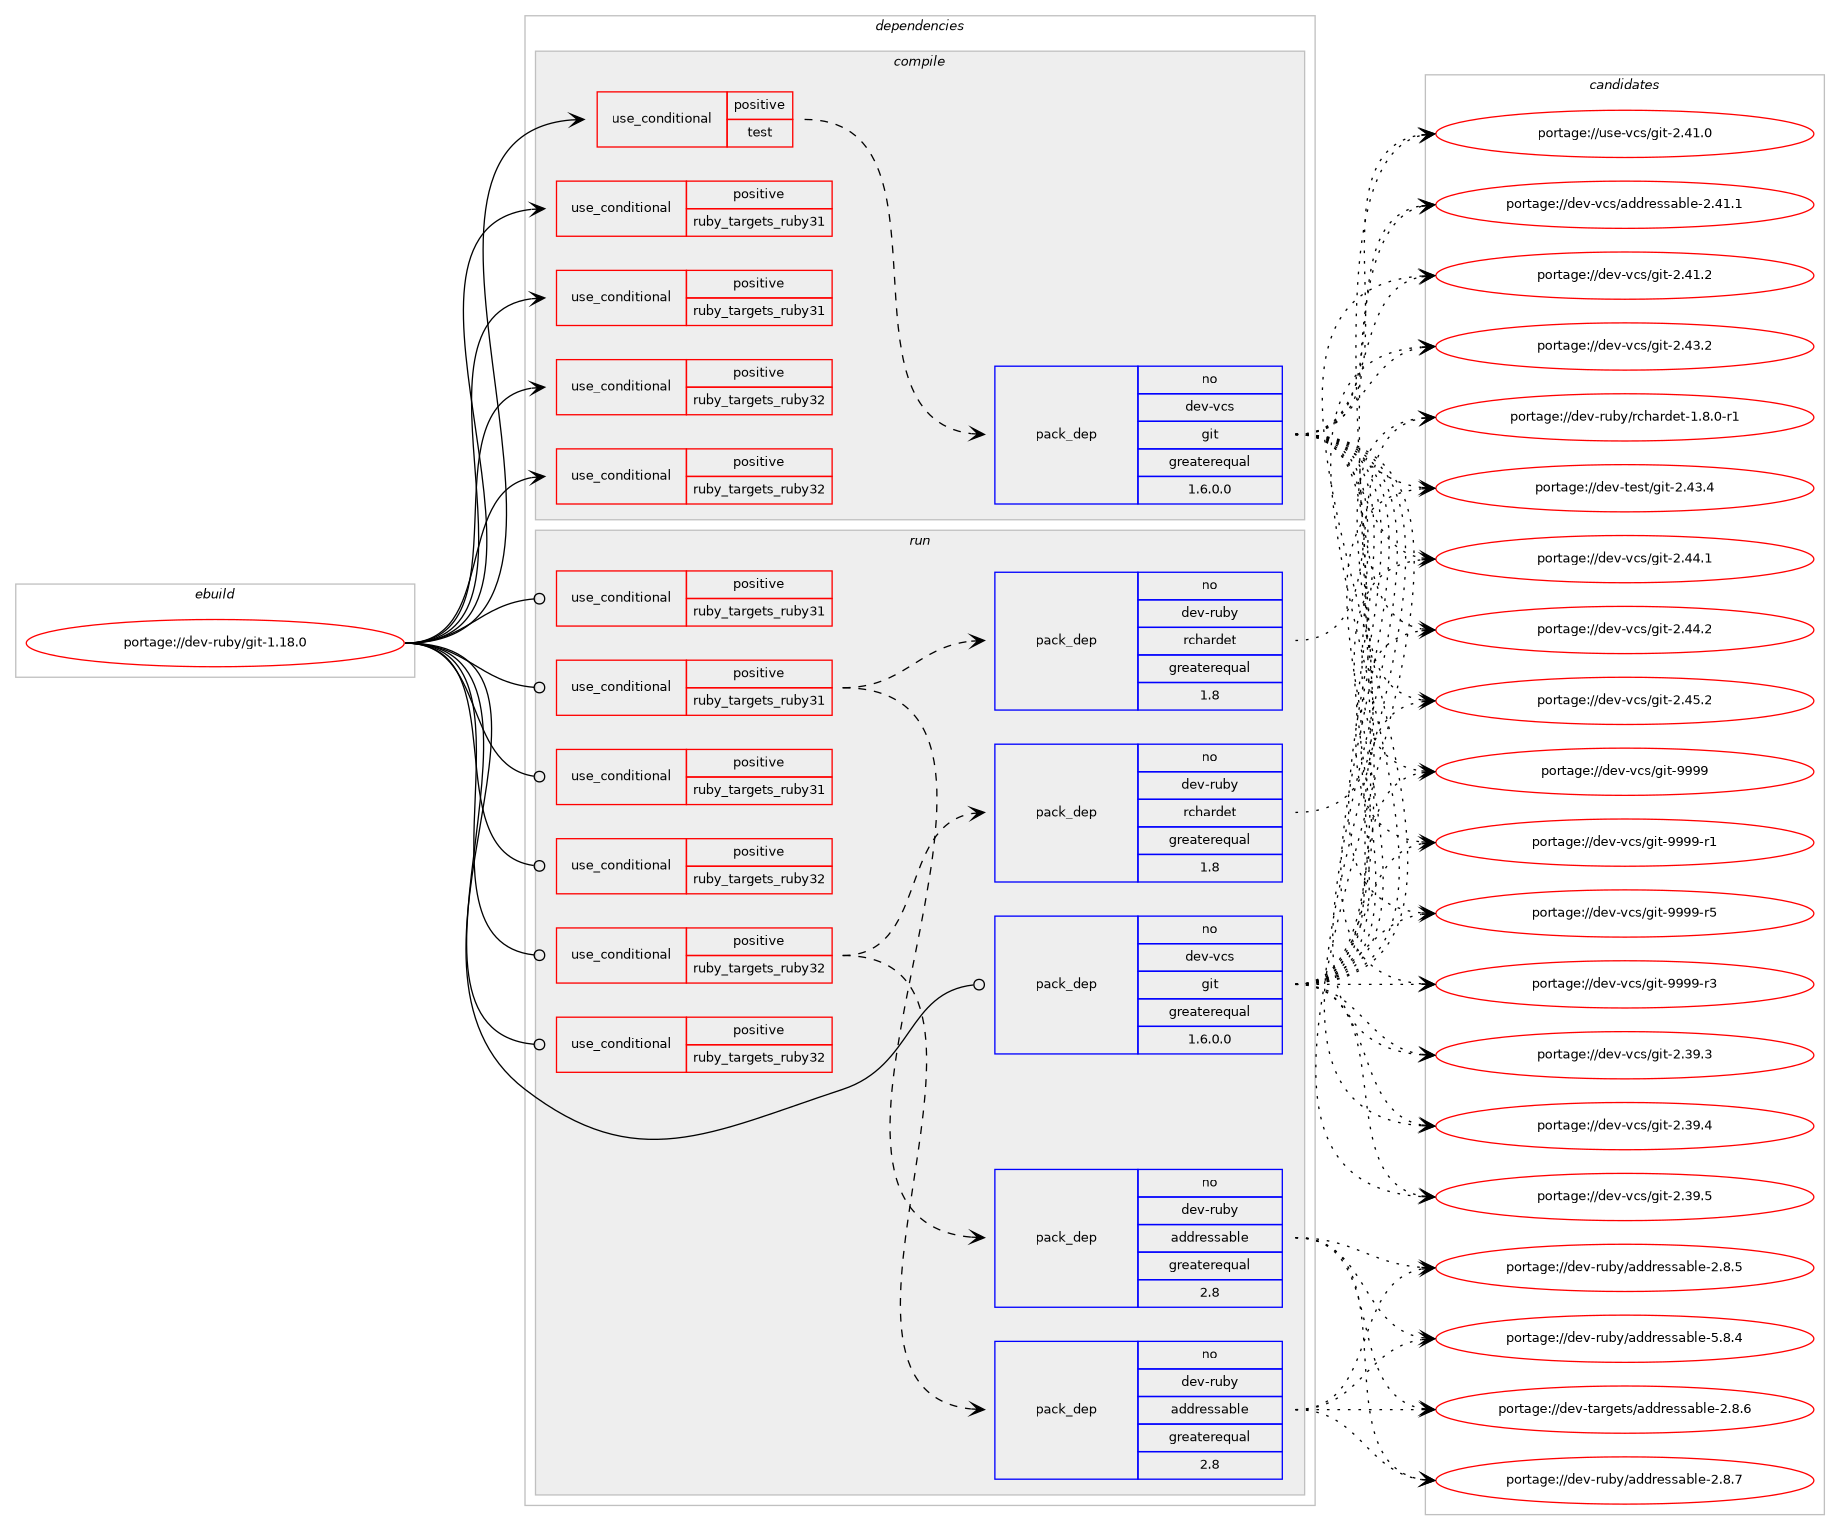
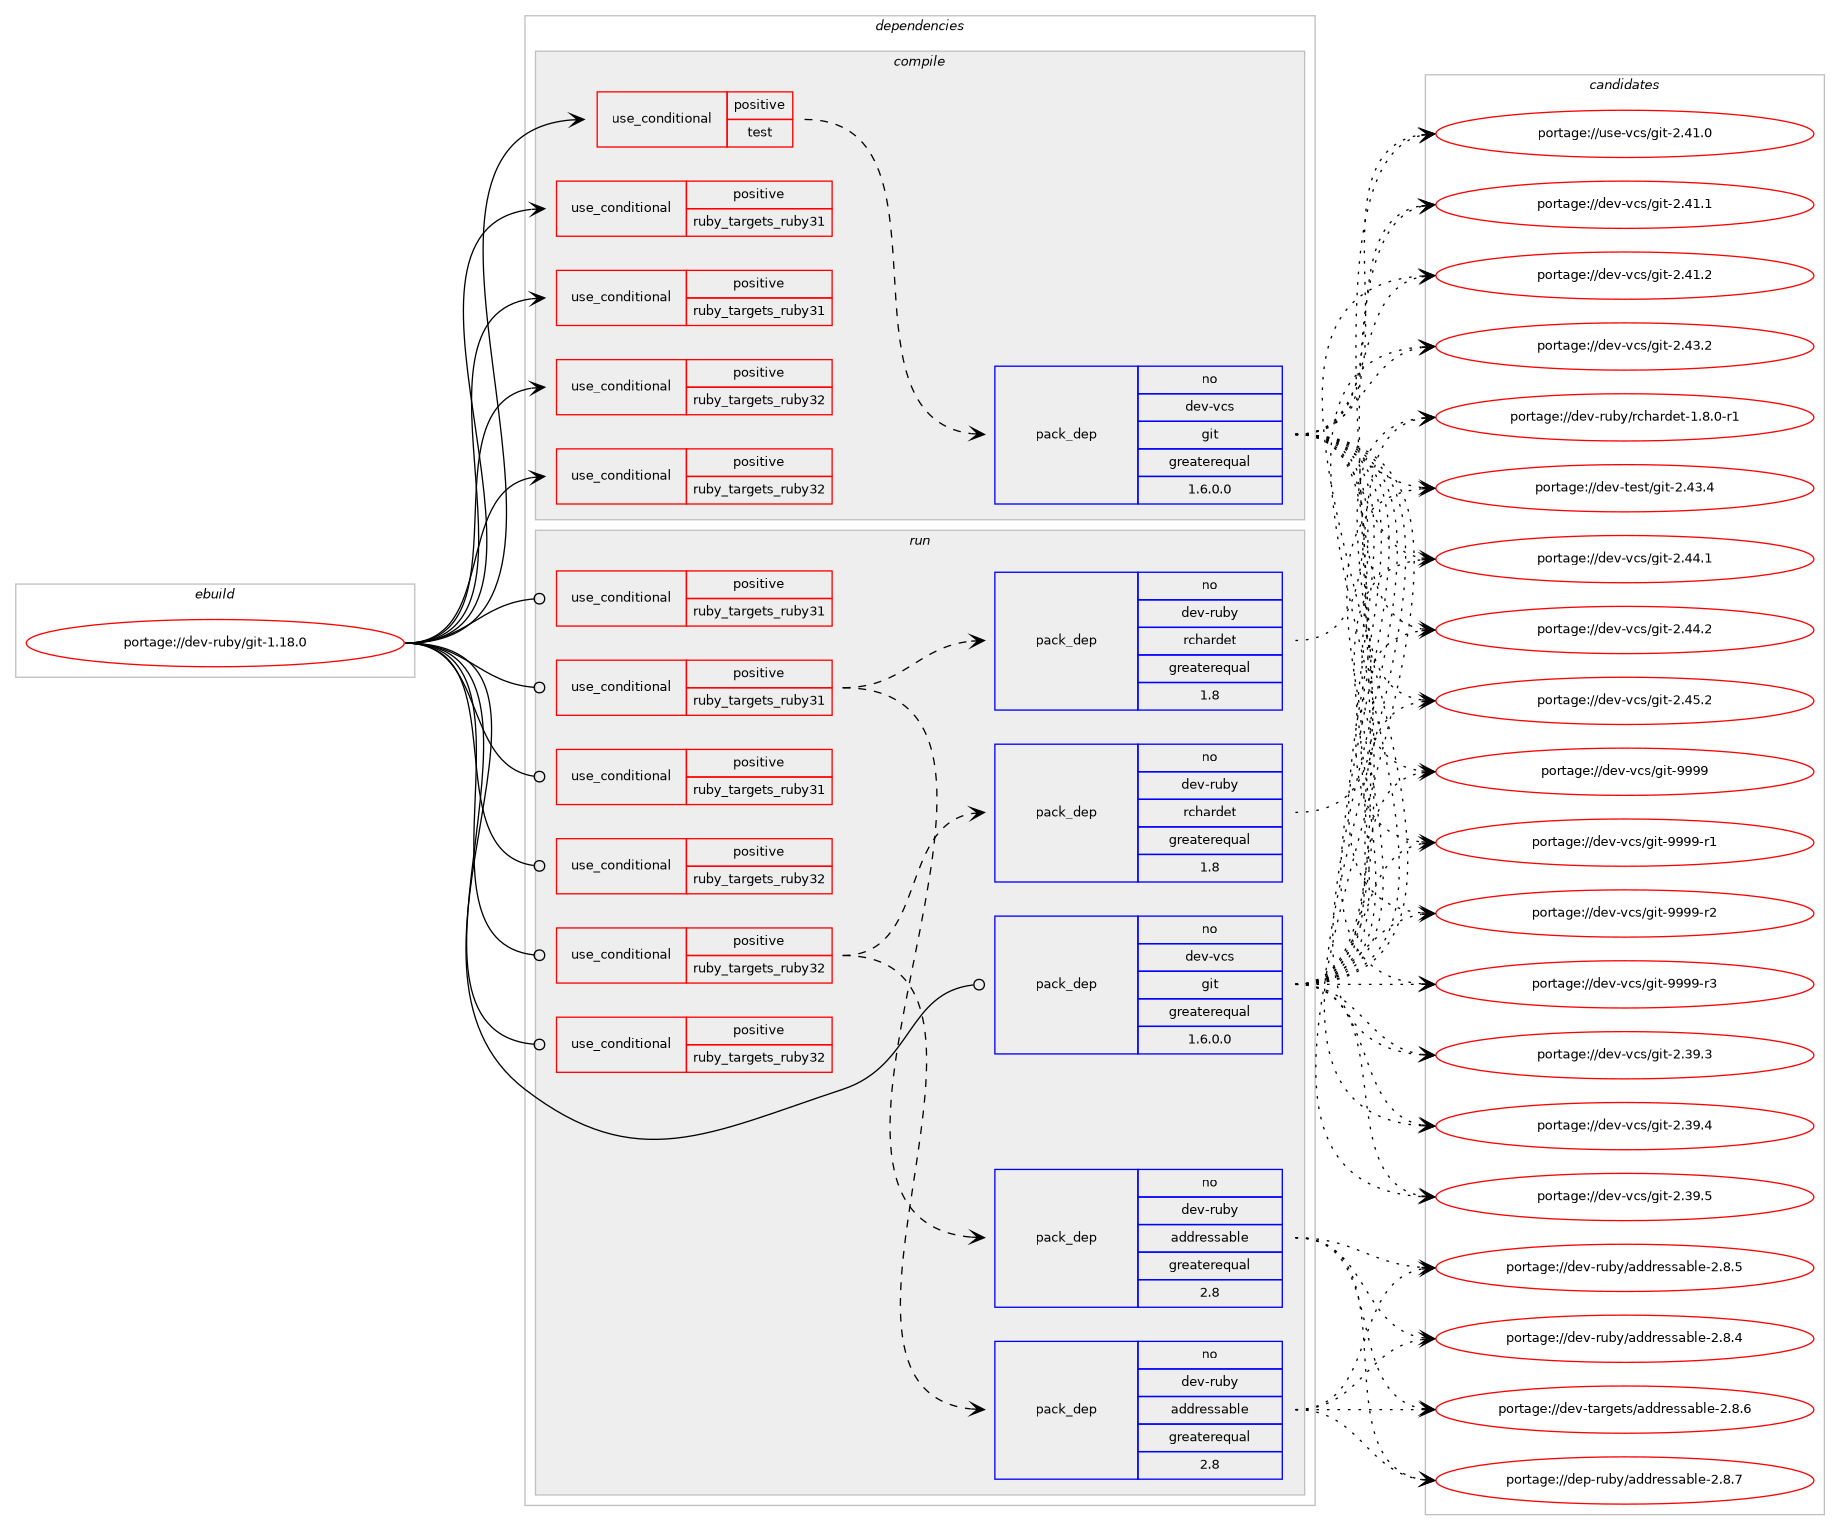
(1625, 205) -> (1625, 205)
(1625, 914) -> (1625, 914)
(1625, 1339) -> (1625, 1339)
(1625, 1480) -> (1625, 1480)
